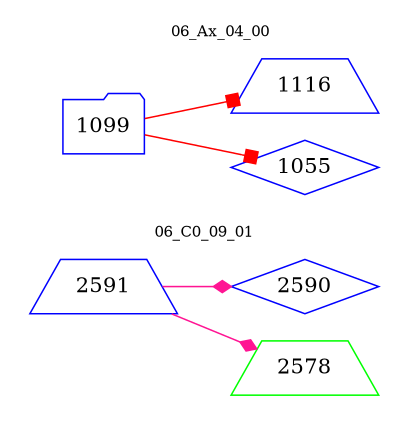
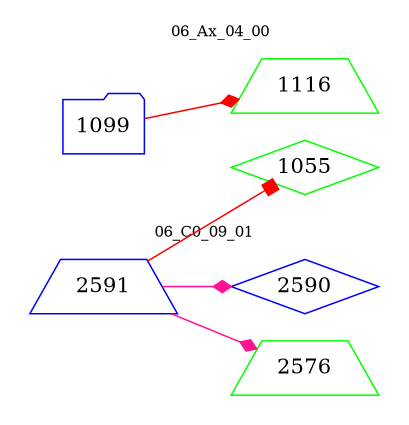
(305, 86) -> (305, 86)
(184, 110) -> (184, 110)
(193, 145) -> (202, 228)
(305, 167) -> (305, 167)
(305, 368) -> (305, 368)
